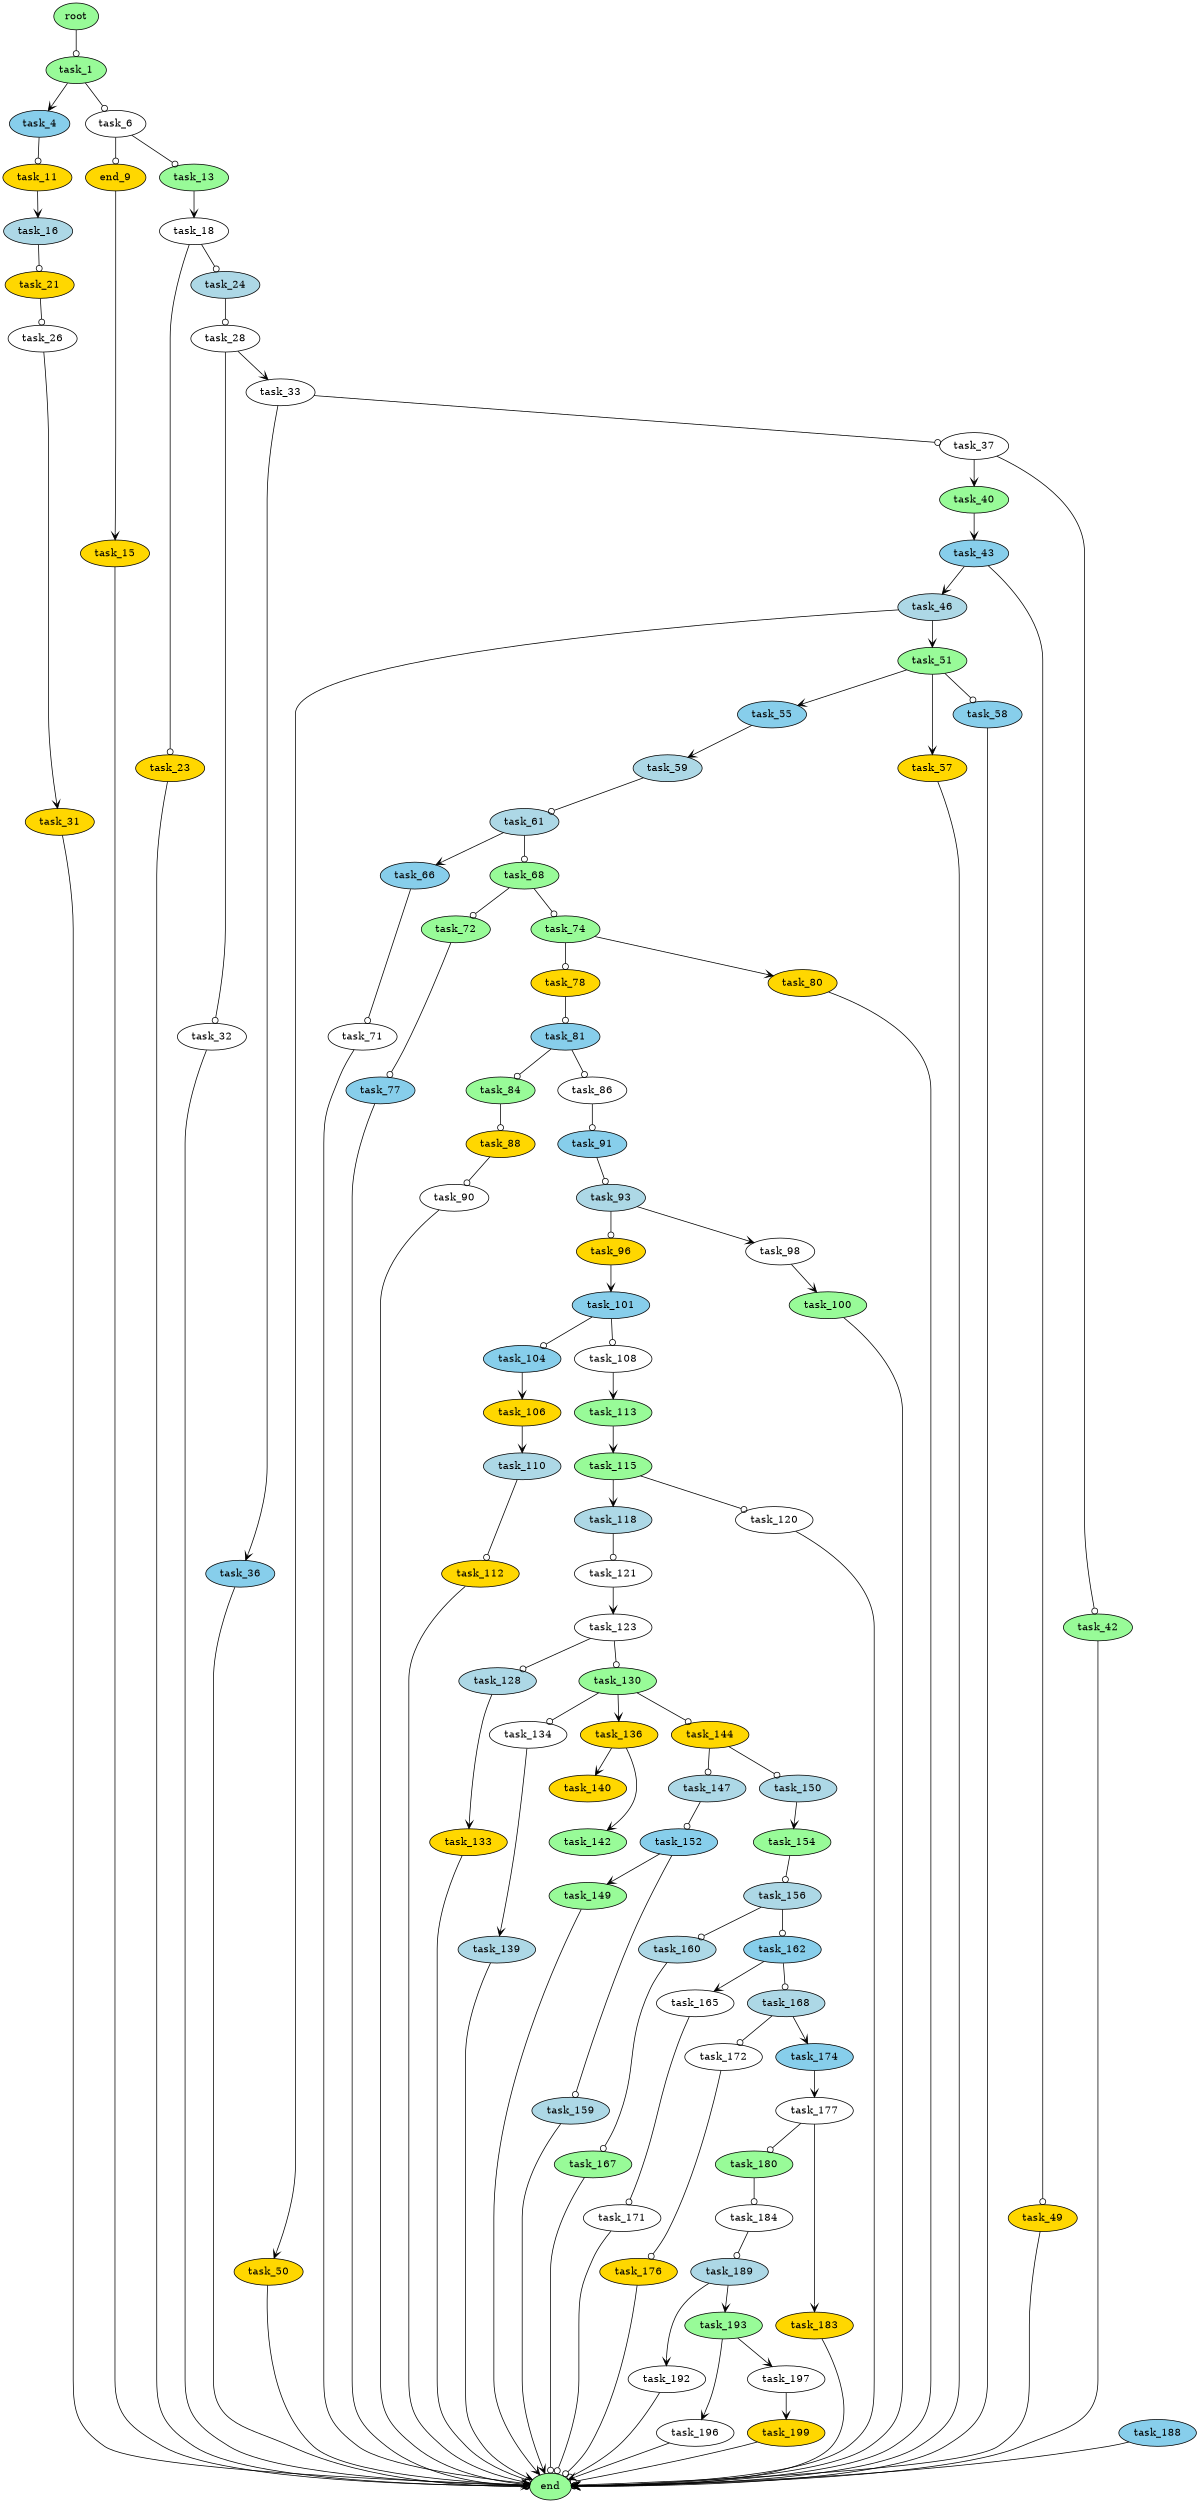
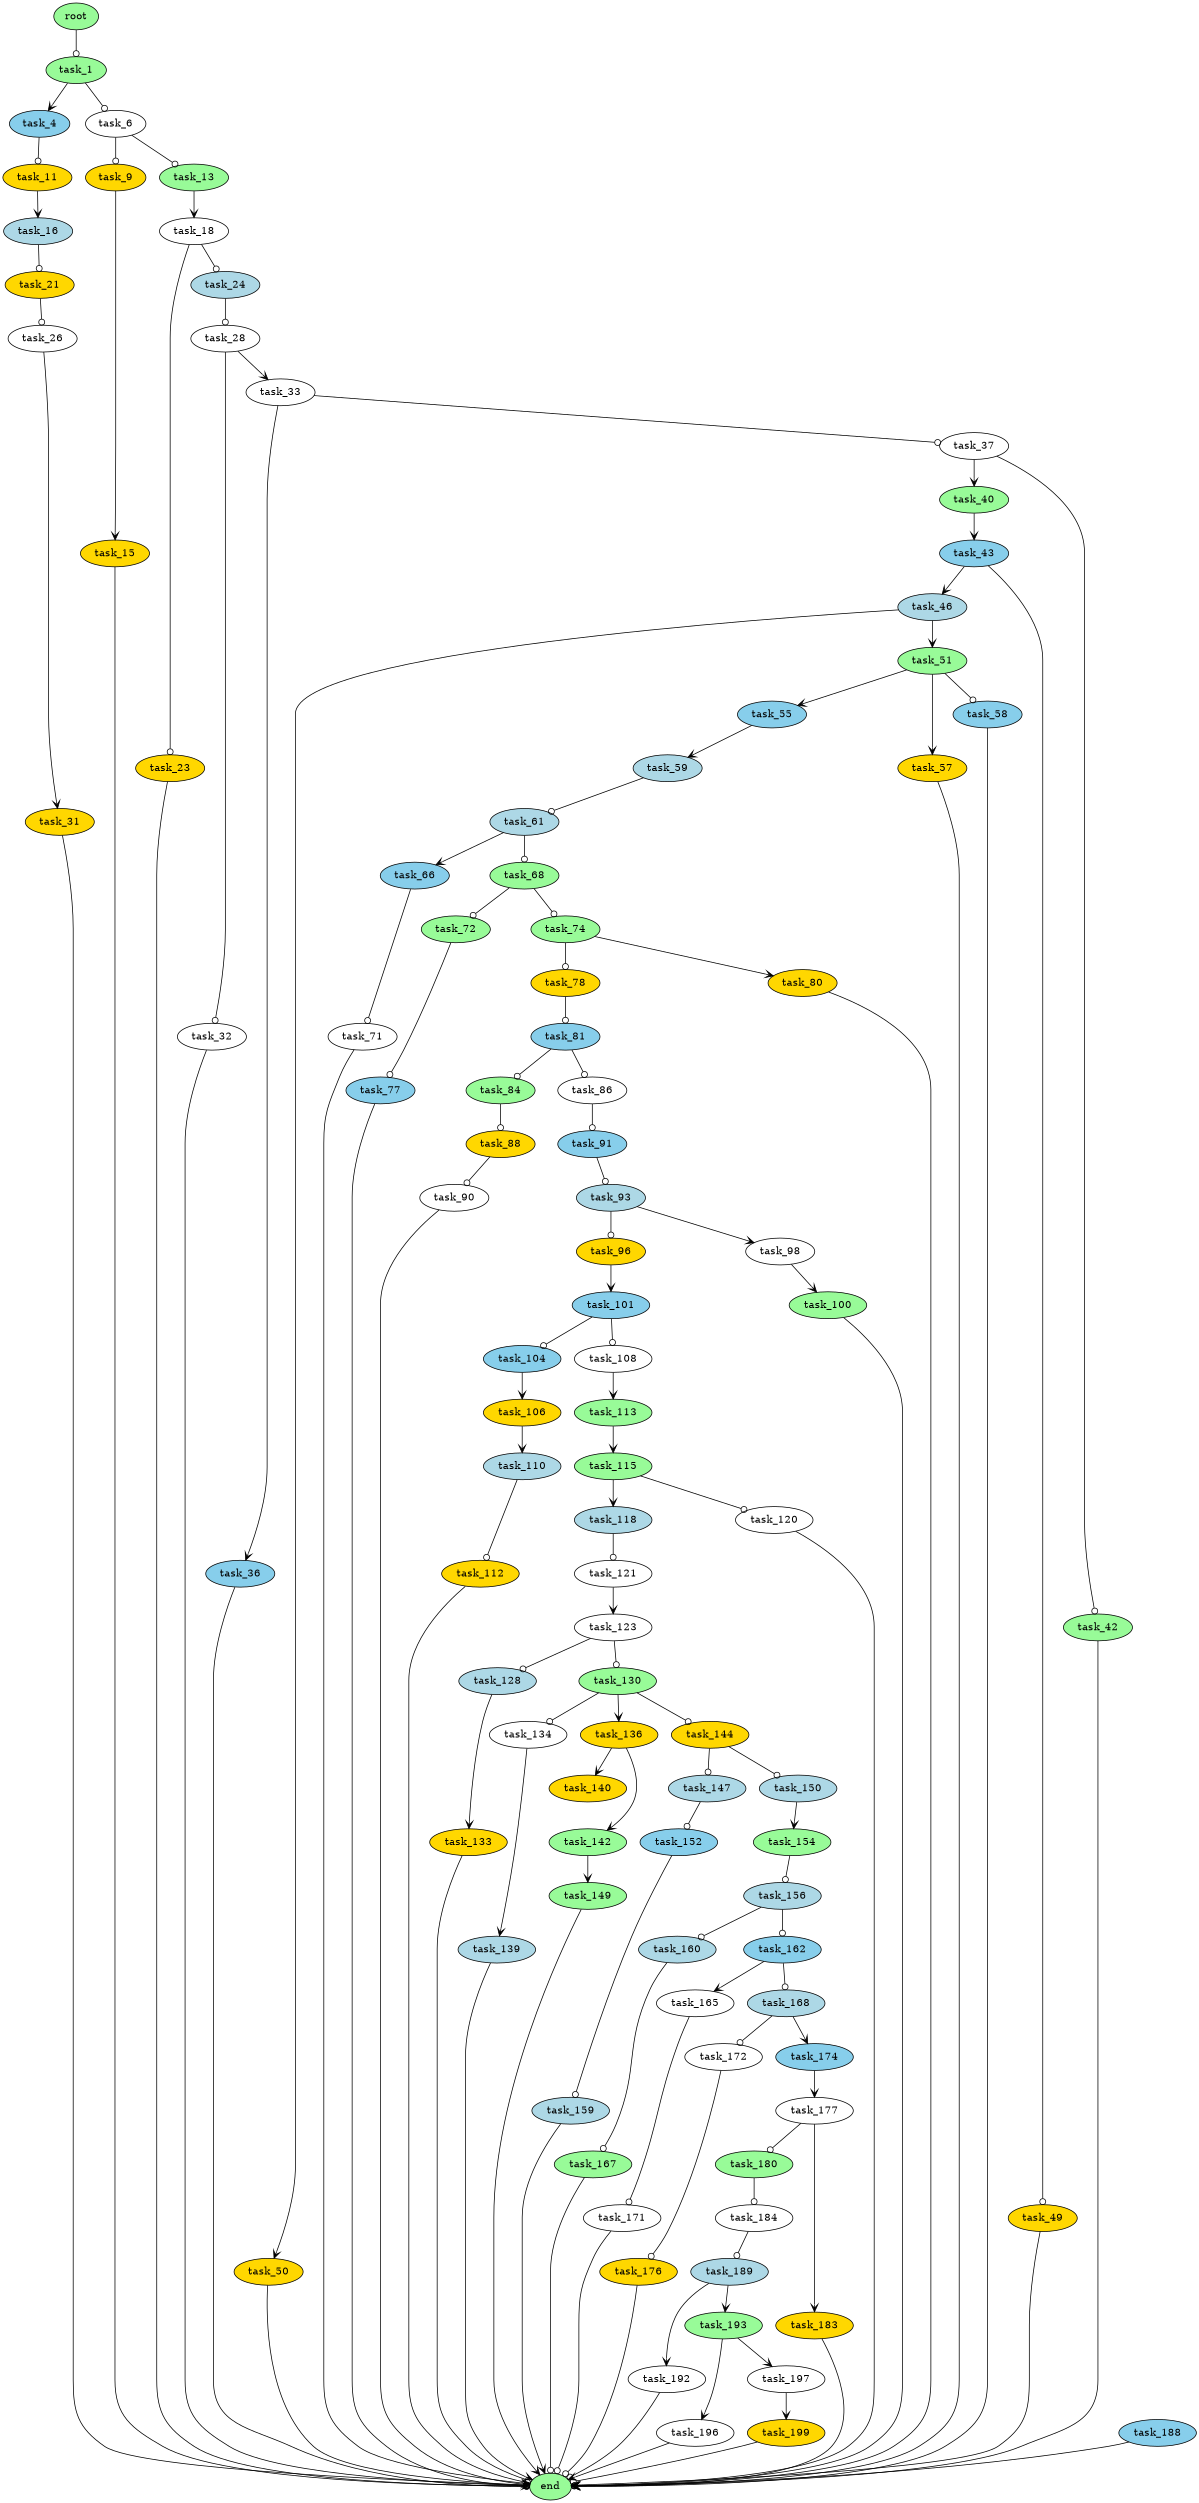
(116, 178) -> (116, 178)
(637, 1867) -> (588, 1865)
